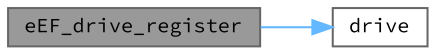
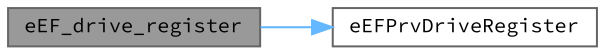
(380, 27) -> (465, 27)
